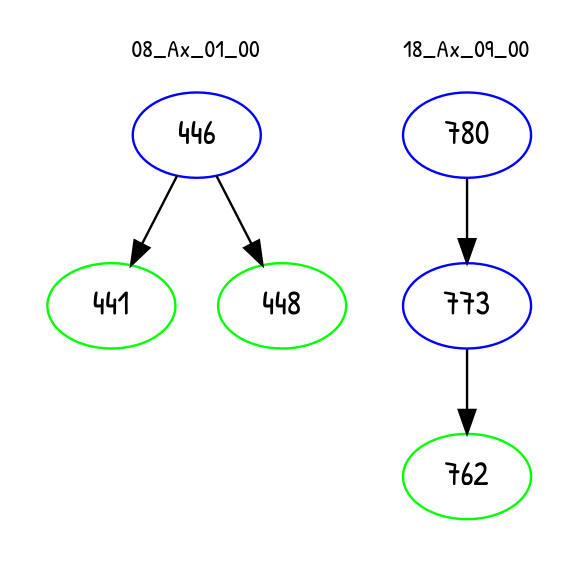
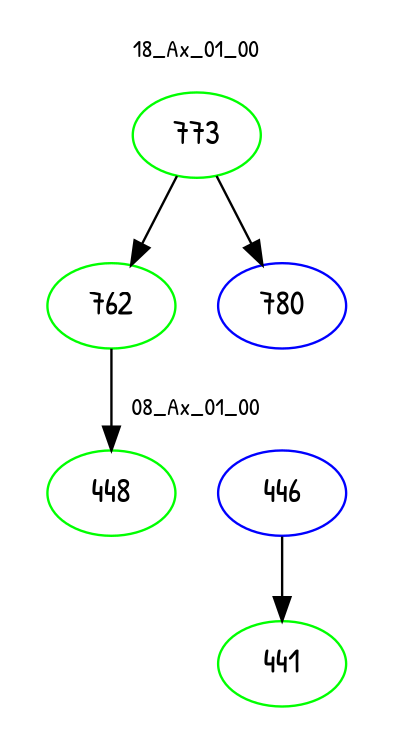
(467, 51) -> (197, 51)
(467, 209) -> (234, 210)
(234, 210) -> (111, 401)
(467, 306) -> (197, 135)
